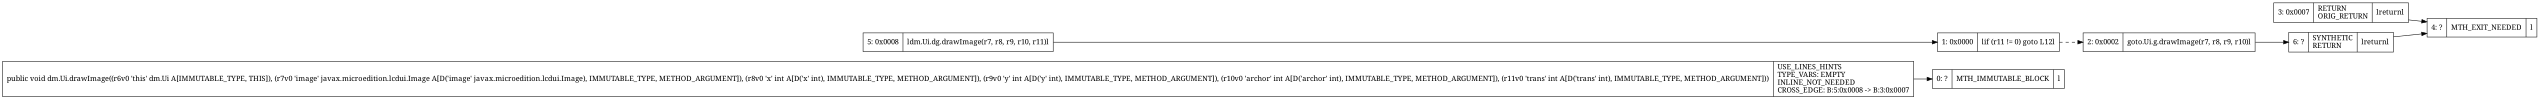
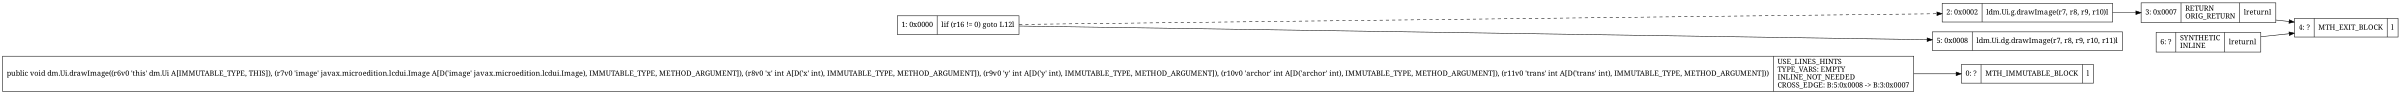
(2486, 27) -> (2351, 27)
(1493, 42) -> (1473, 33)
(2018, 42) -> (978, 25)
(2189, 42) -> (2047, 12)
(2269, 42) -> (2124, 13)
(2327, 46) -> (2193, 46)
